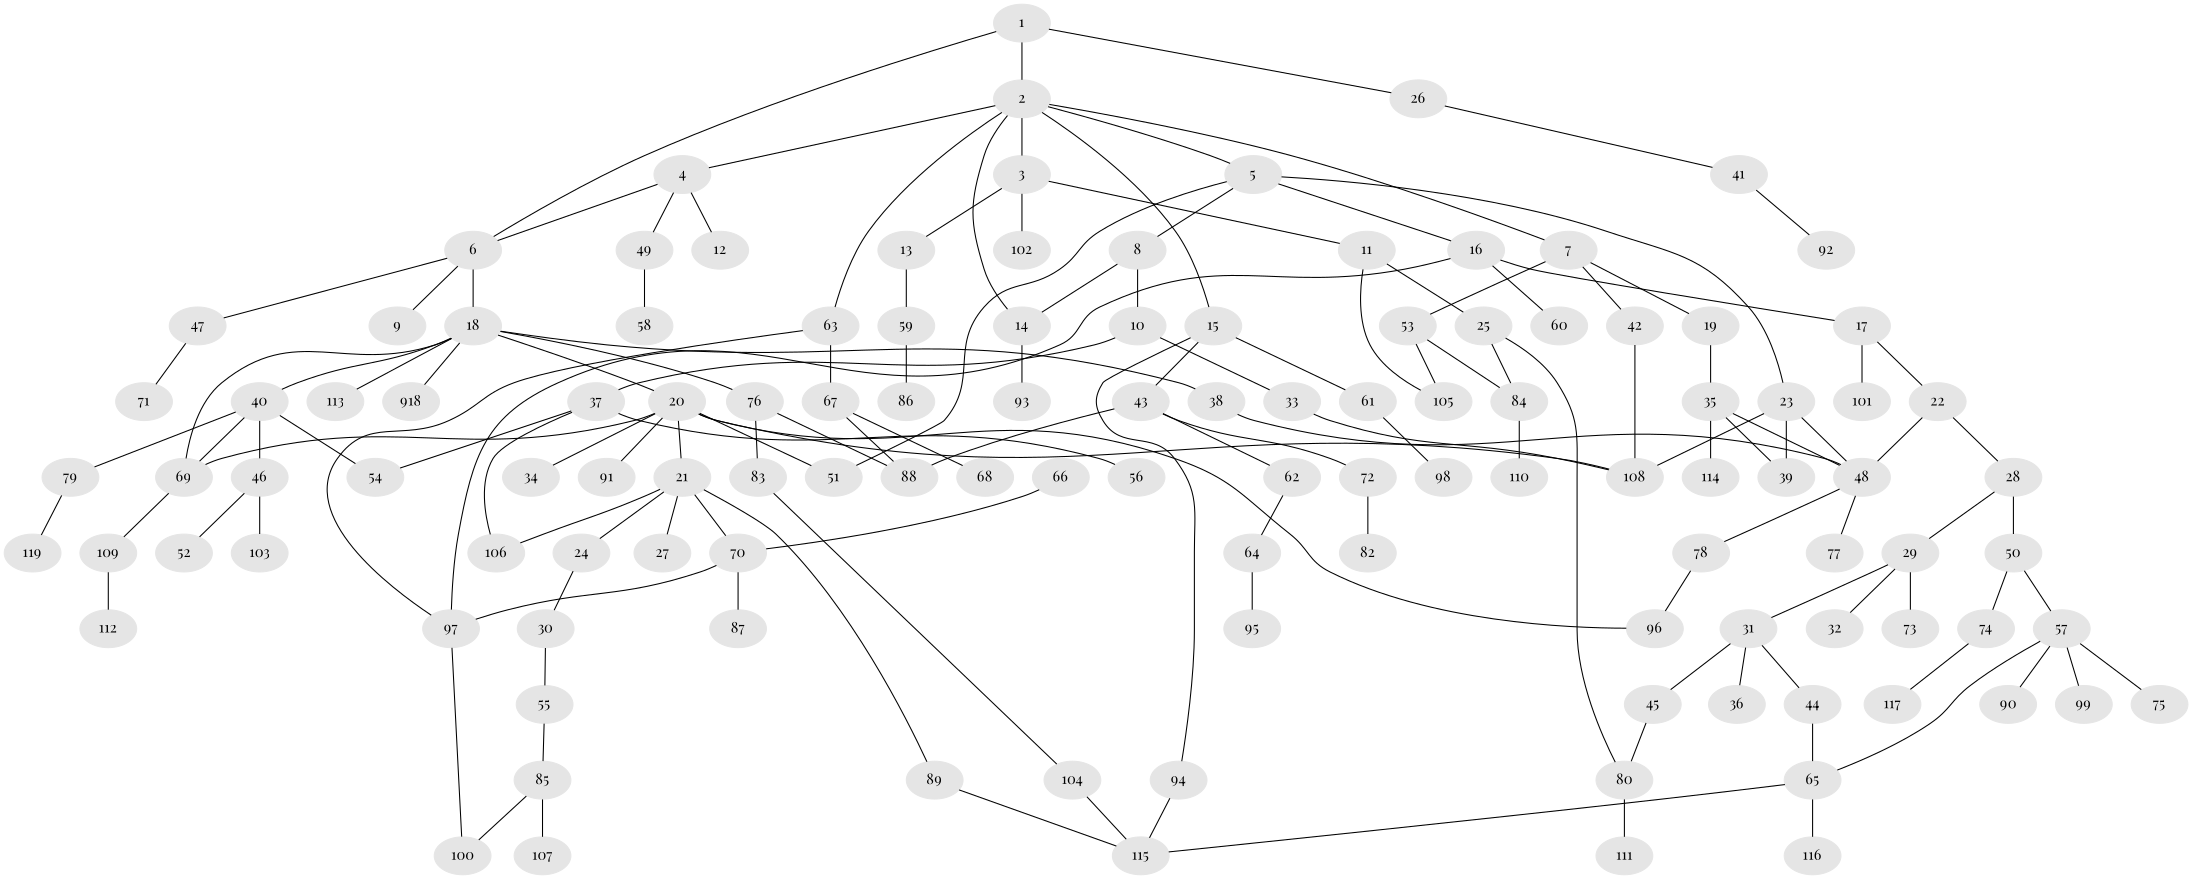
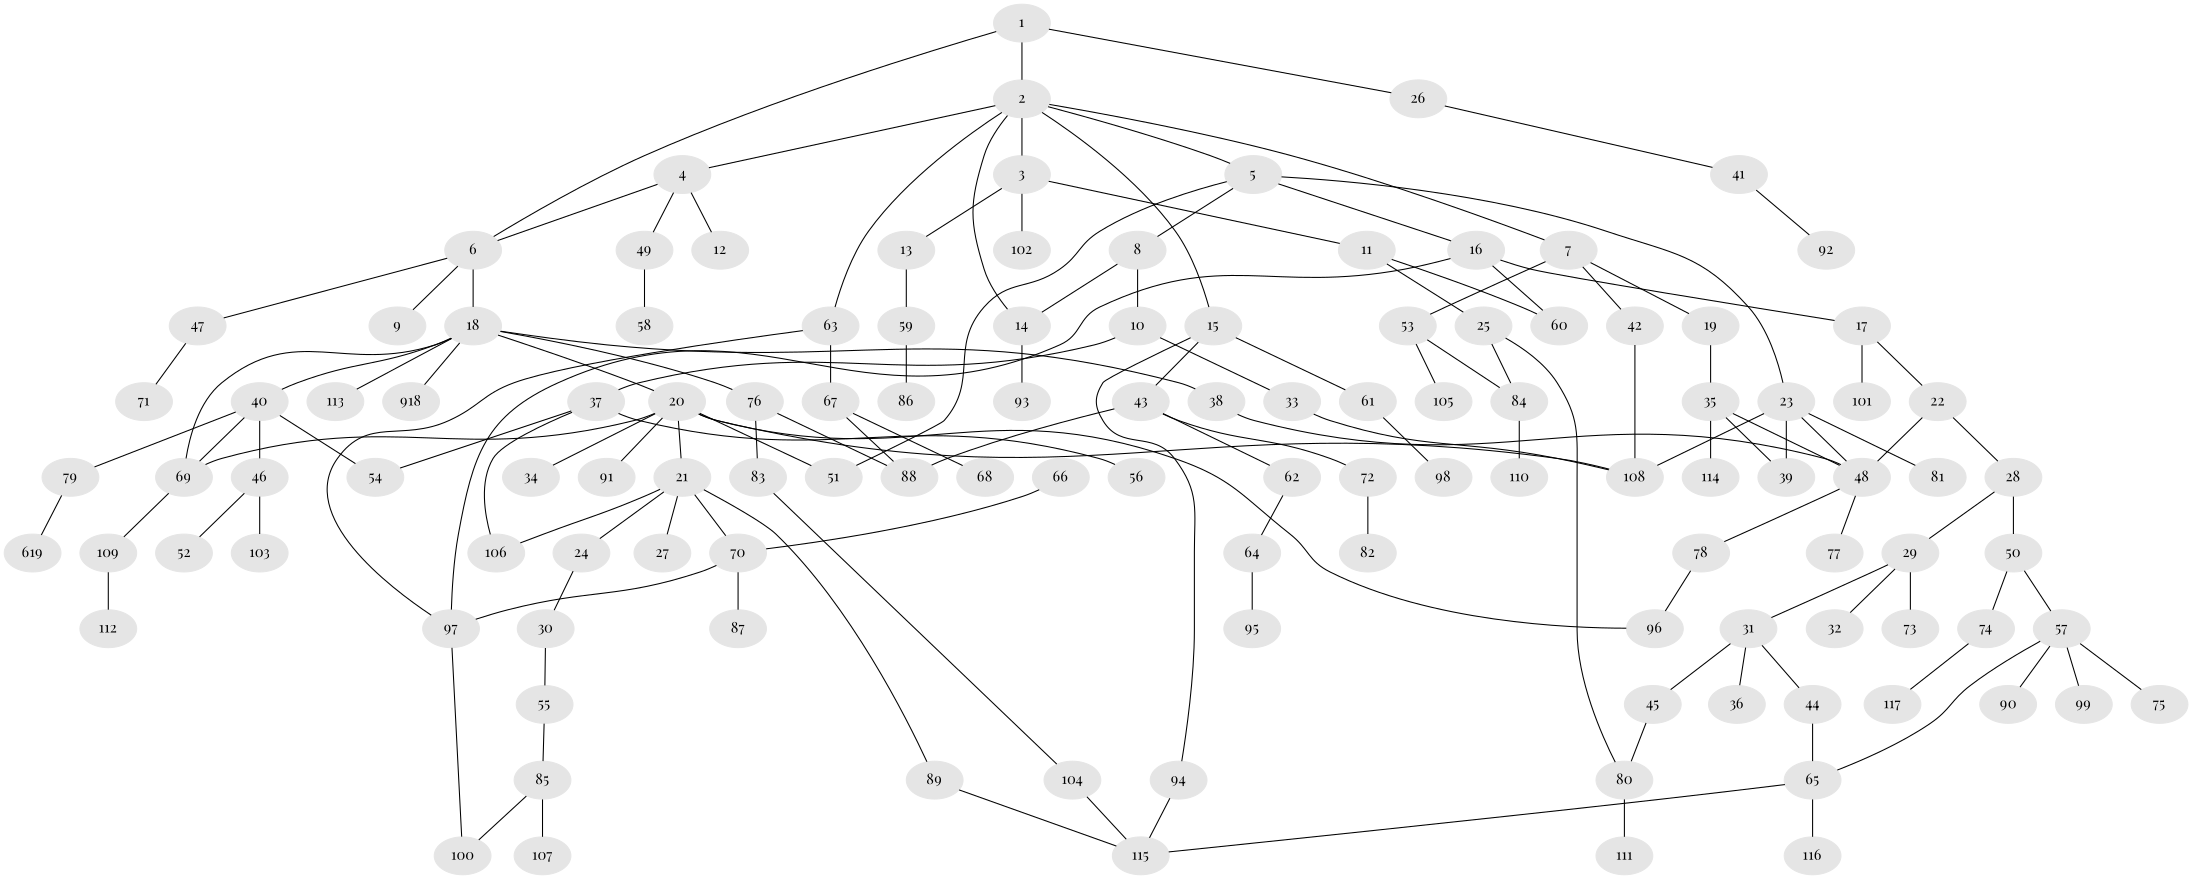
(1368, 341) -> (1465, 285)
none -> (1938, 477)
(33, 553) -> (33, 553)
